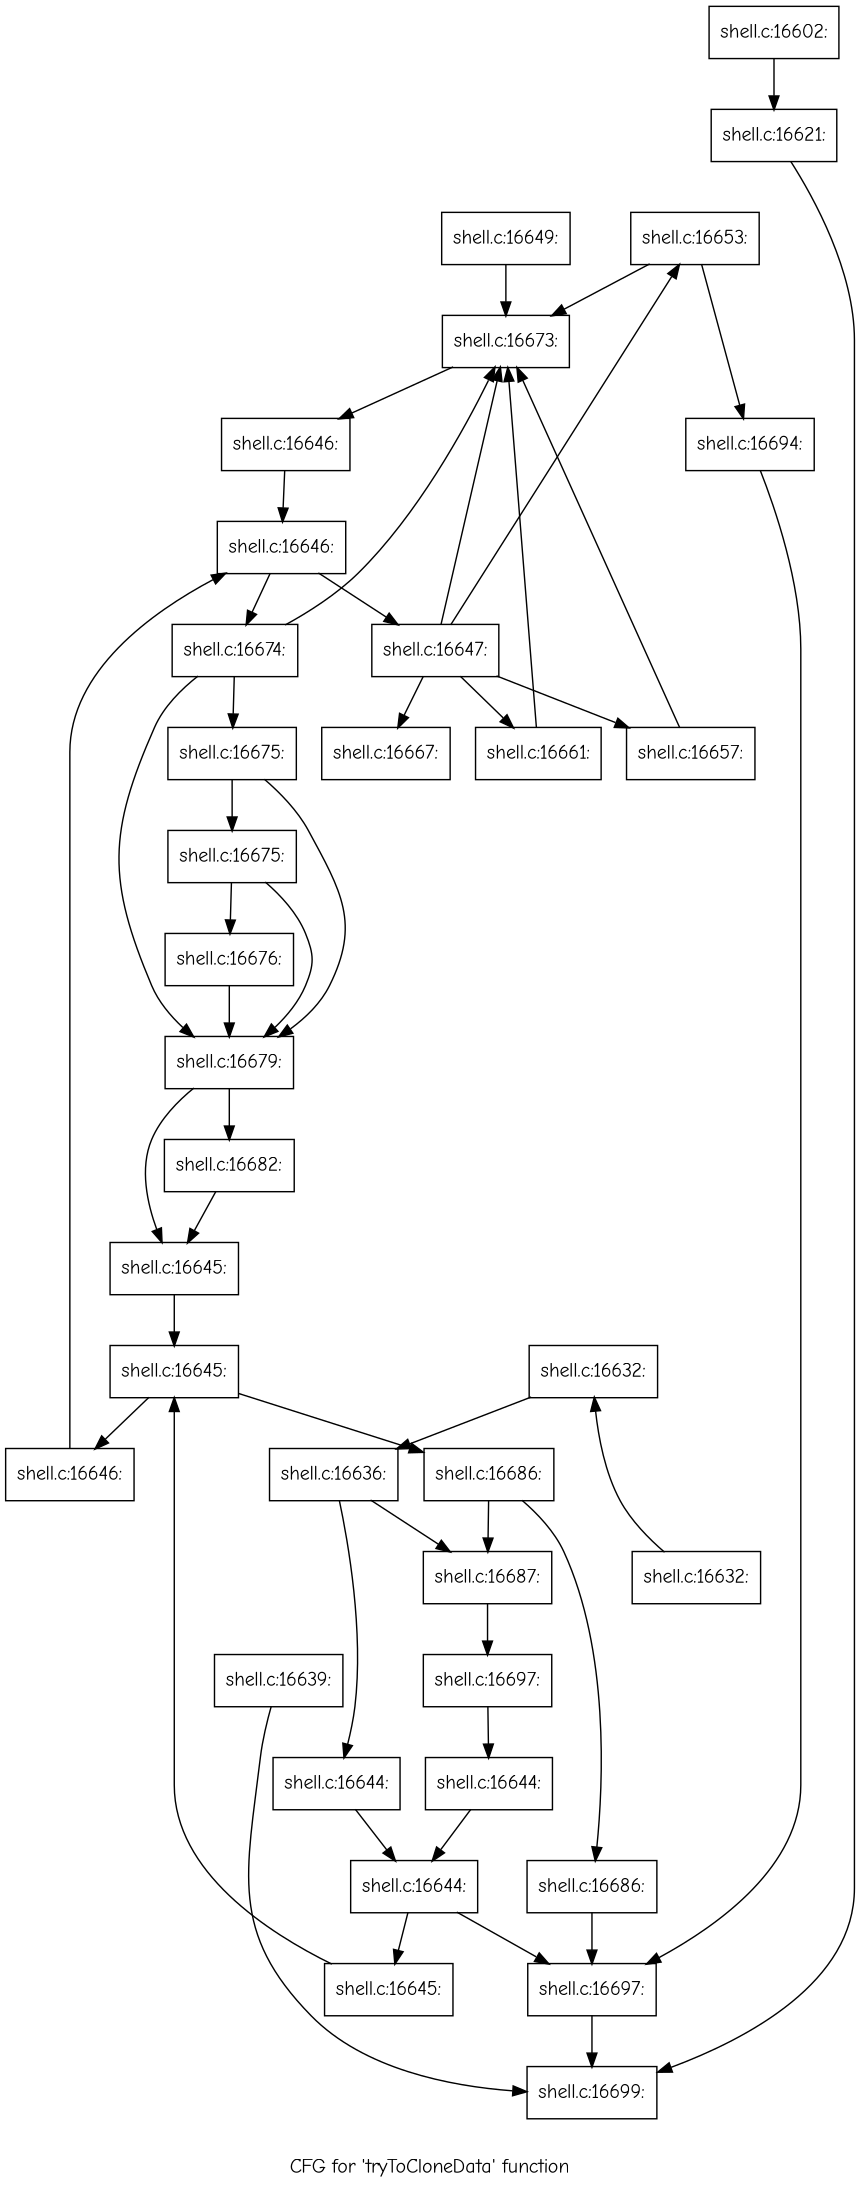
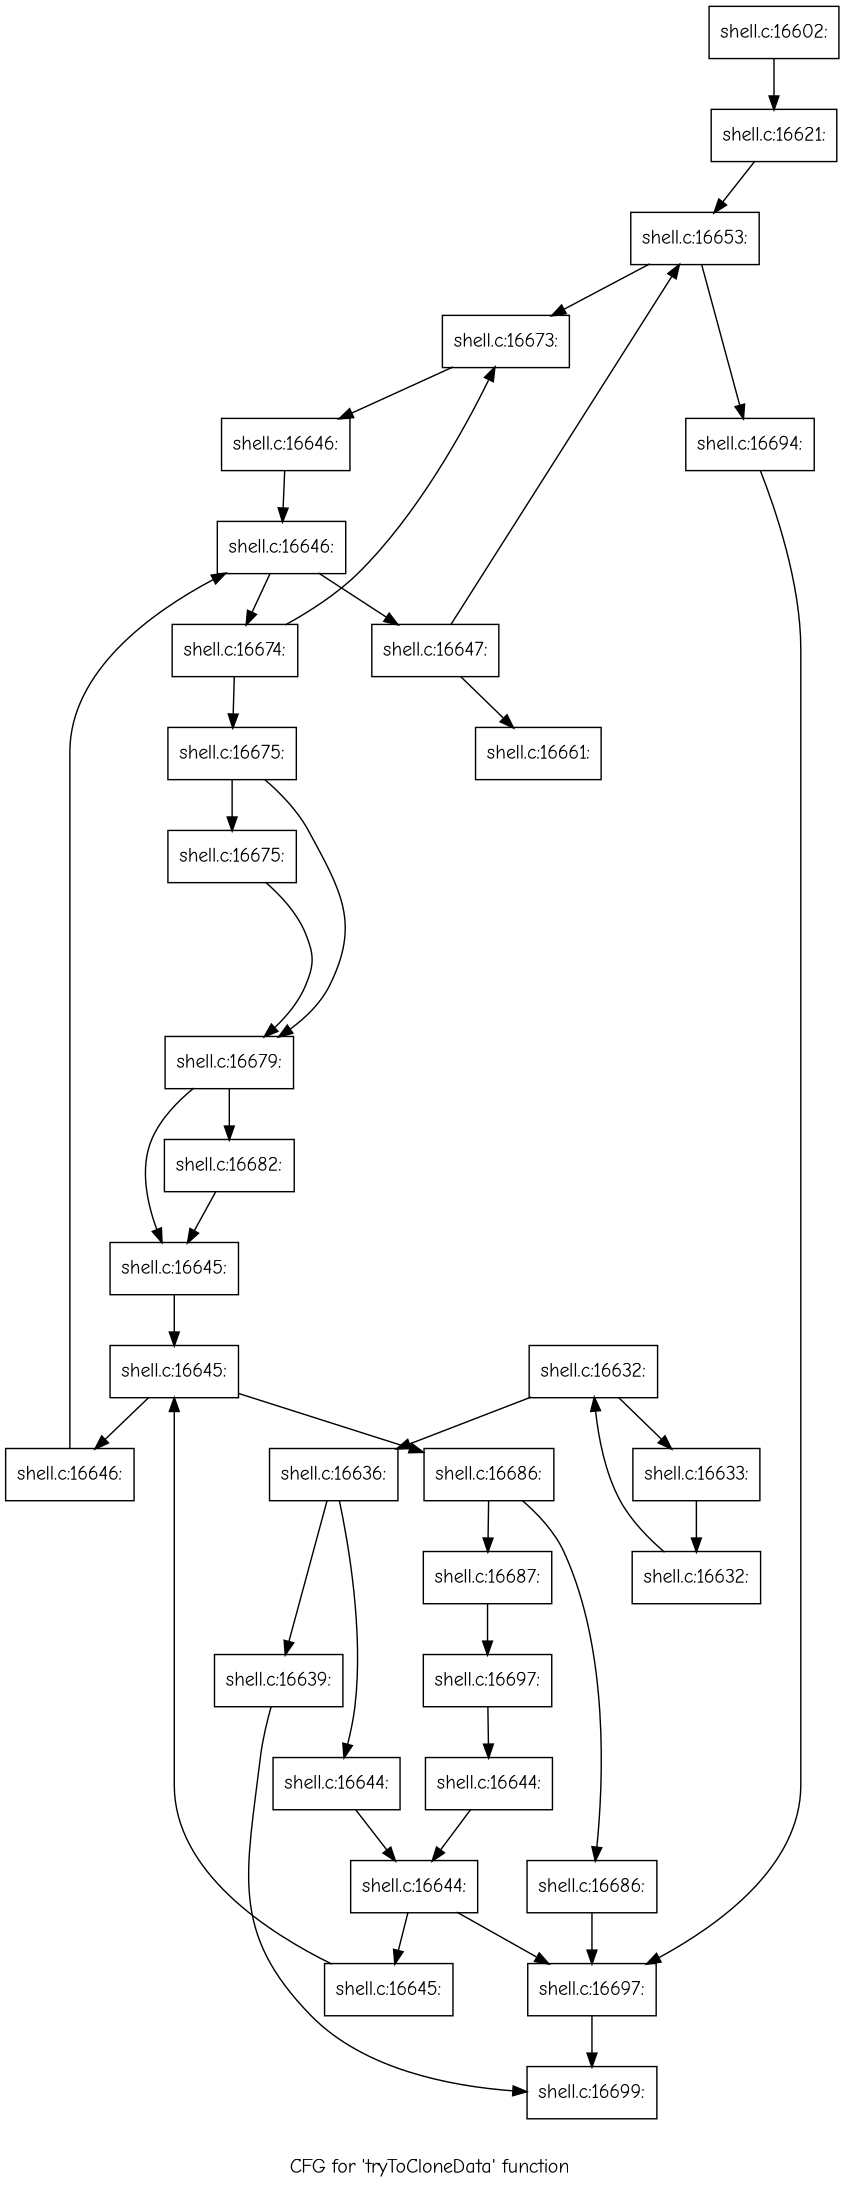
(506, 238) -> none
(469, 503) -> none
(523, 555) -> none
(386, 754) -> none
(691, 754) -> none
(120, 849) -> none
(229, 960) -> none
(854, 1154) -> (739, 181)
none -> (696, 1475)
(405, 1522) -> (308, 1571)
